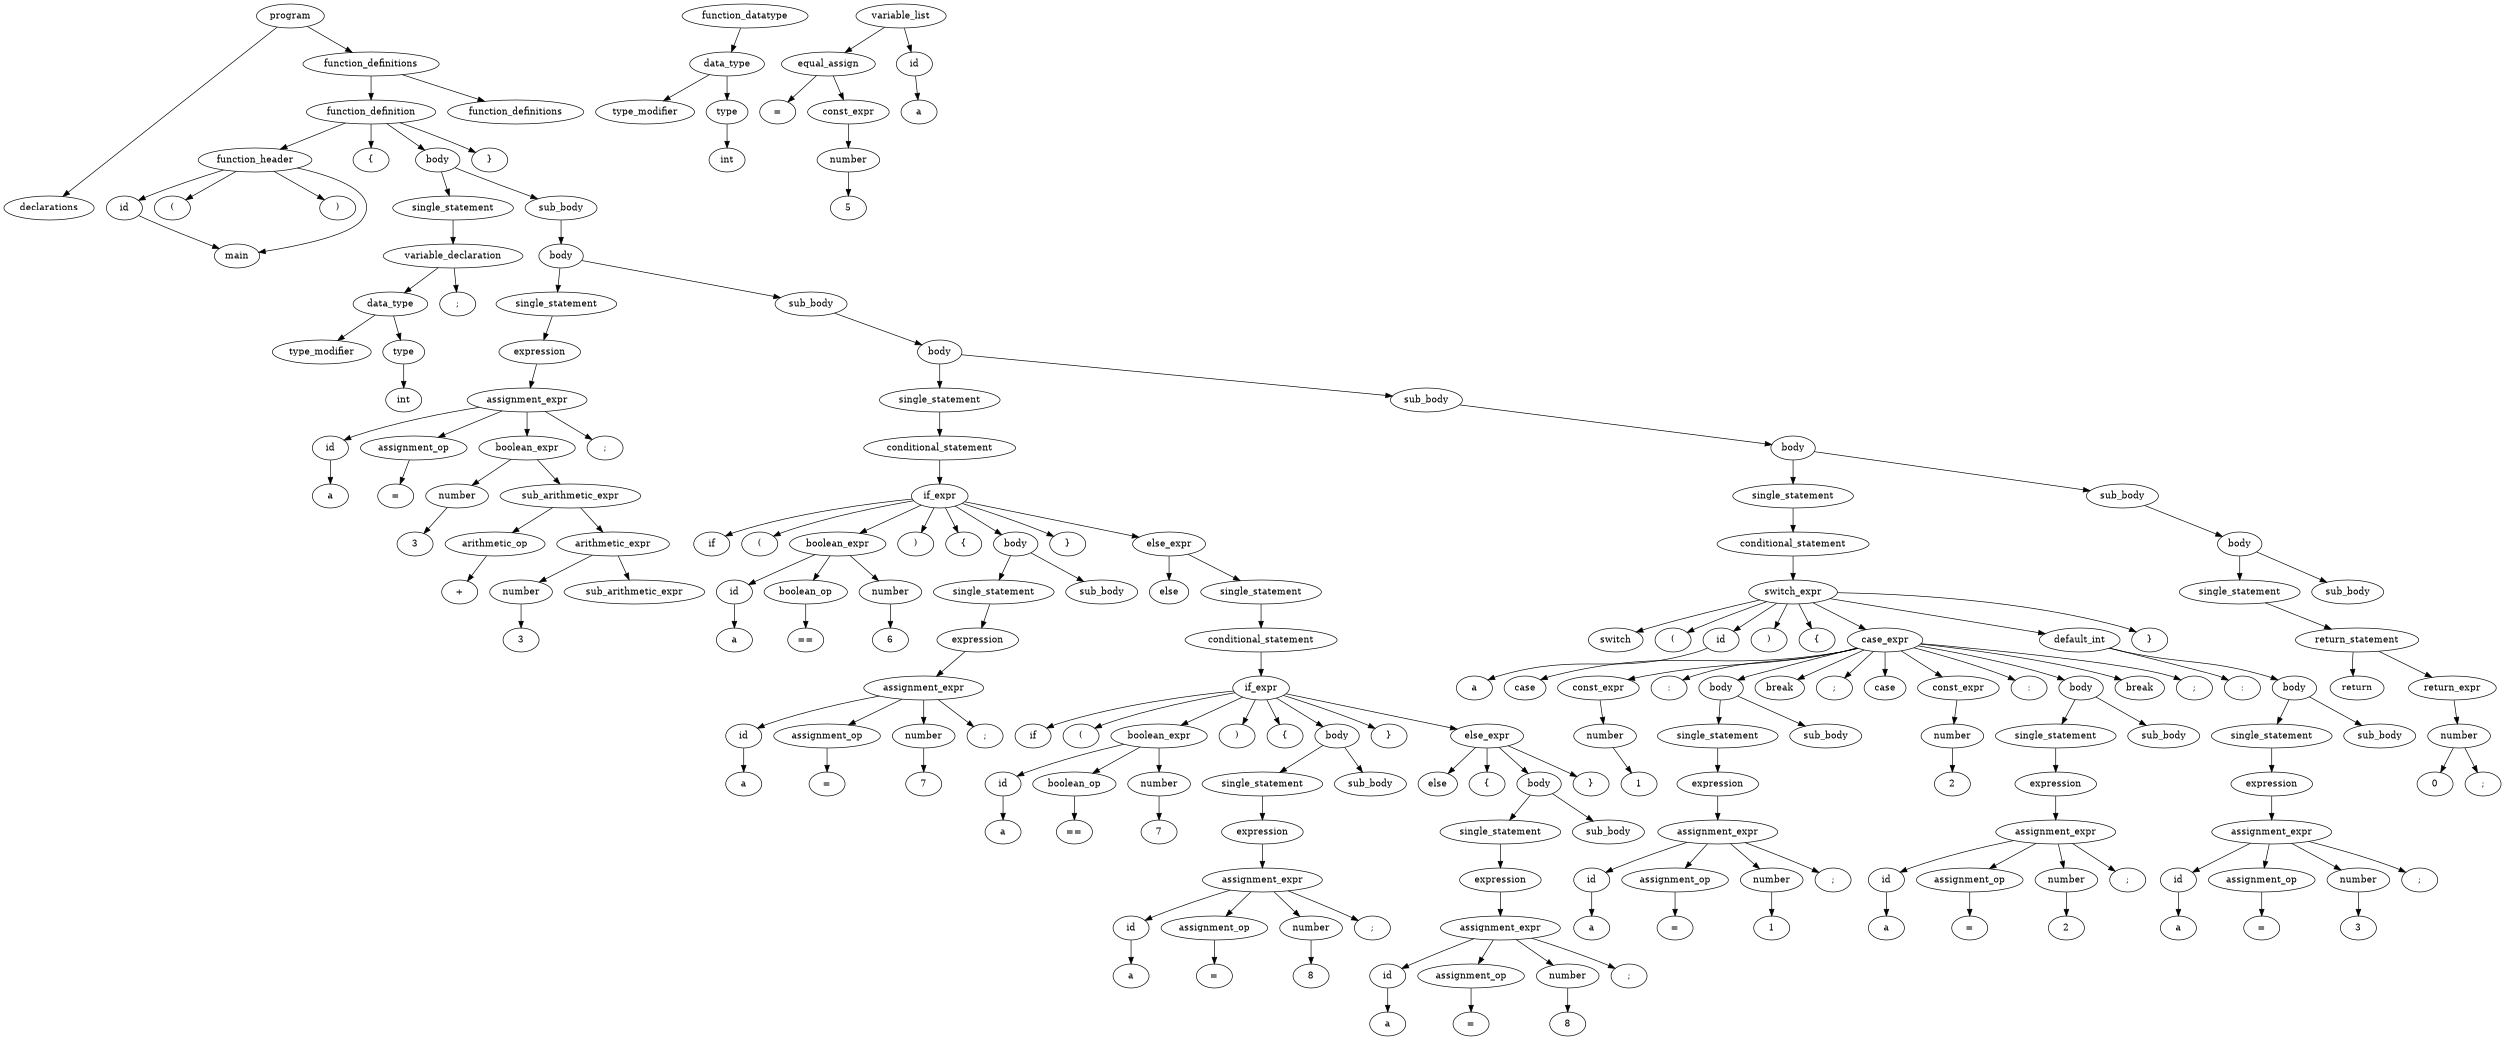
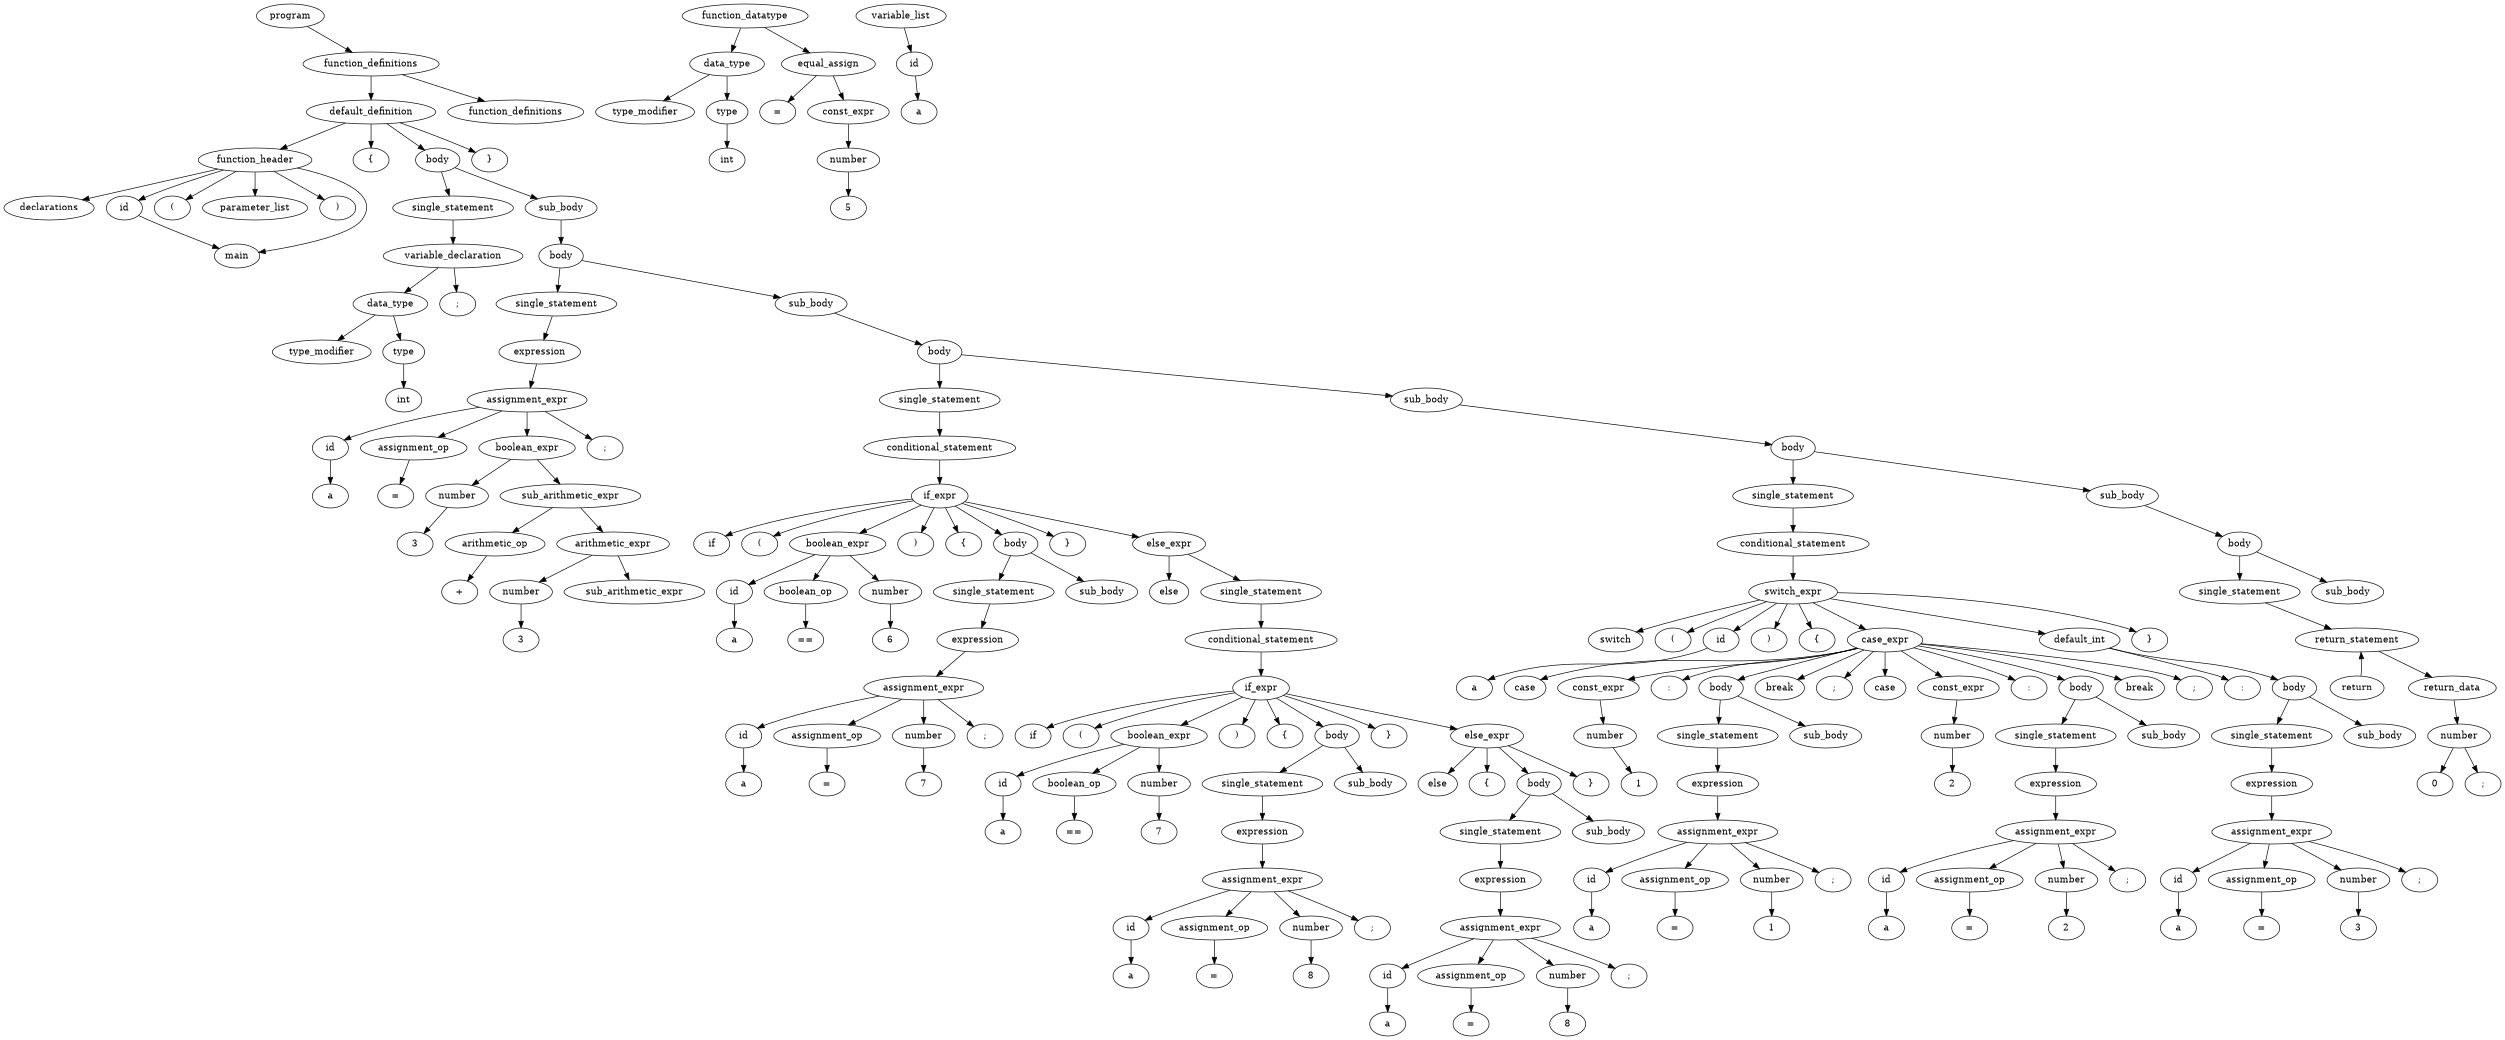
(868, 38) -> (784, 39)
(173, 110) -> (153, 184)
(371, 112) -> (371, 112)
none -> (255, 208)
(2353, 661) -> (2362, 667)
(2452, 688) -> (2452, 688)
